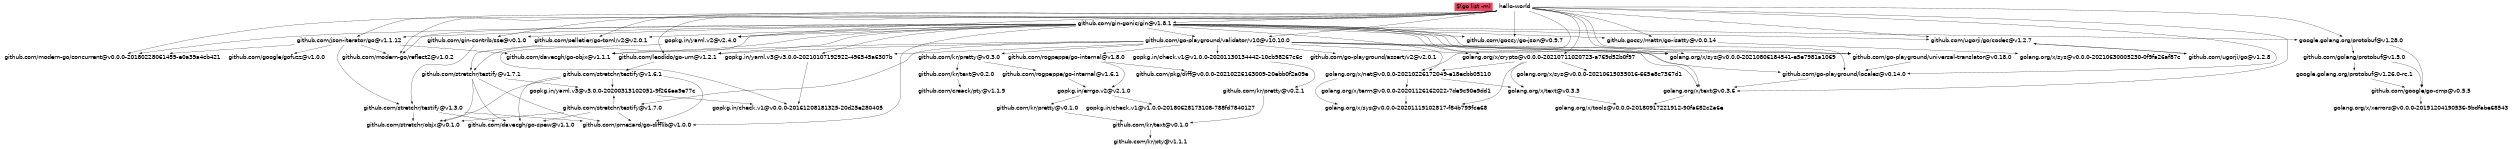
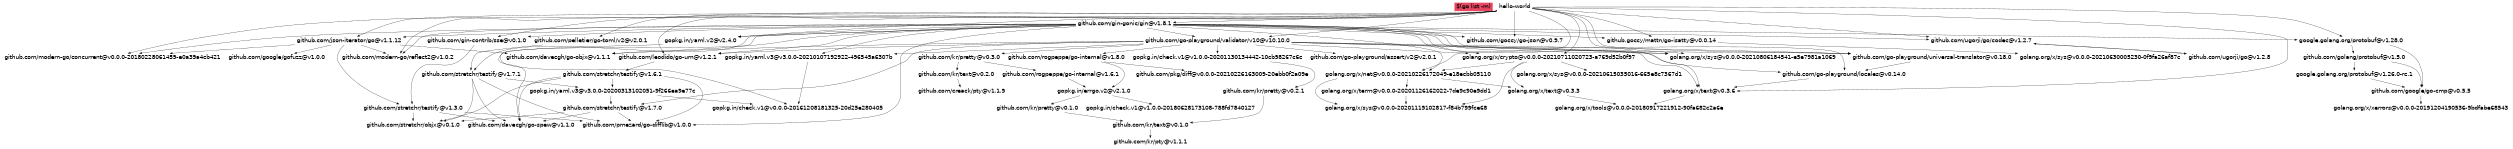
(2091, 30) -> none
(779, 32) -> (698, 47)
(614, 101) -> (611, 99)
